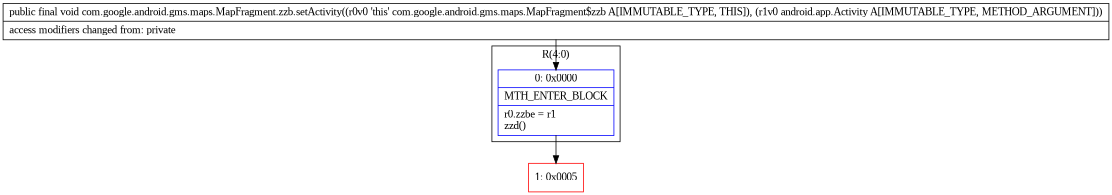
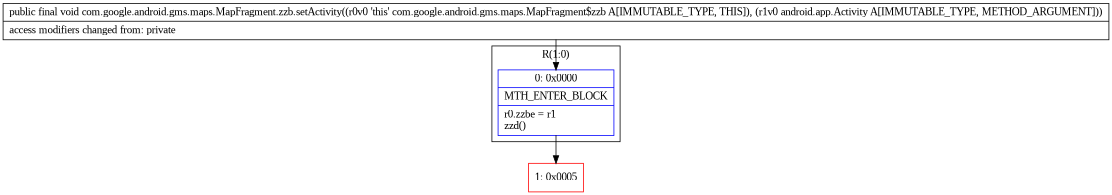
(556, 55) -> (556, 55)
